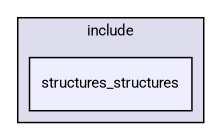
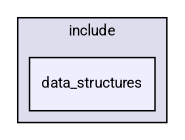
(111, 84) -> (92, 84)
